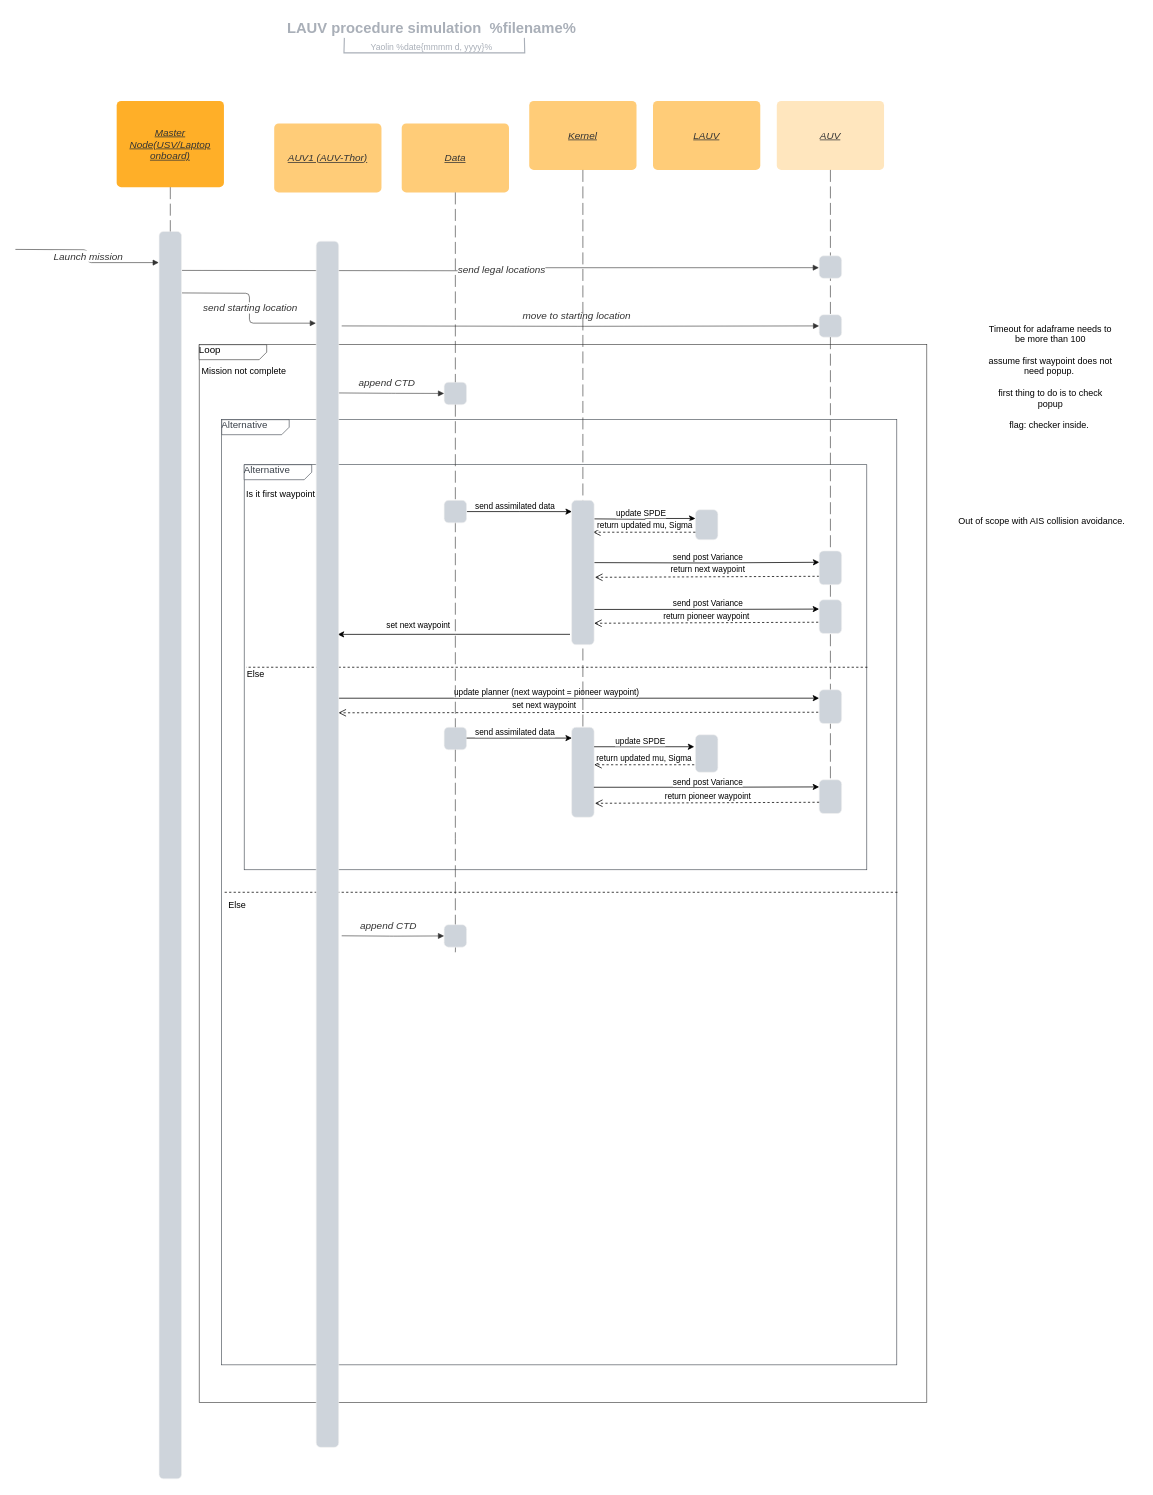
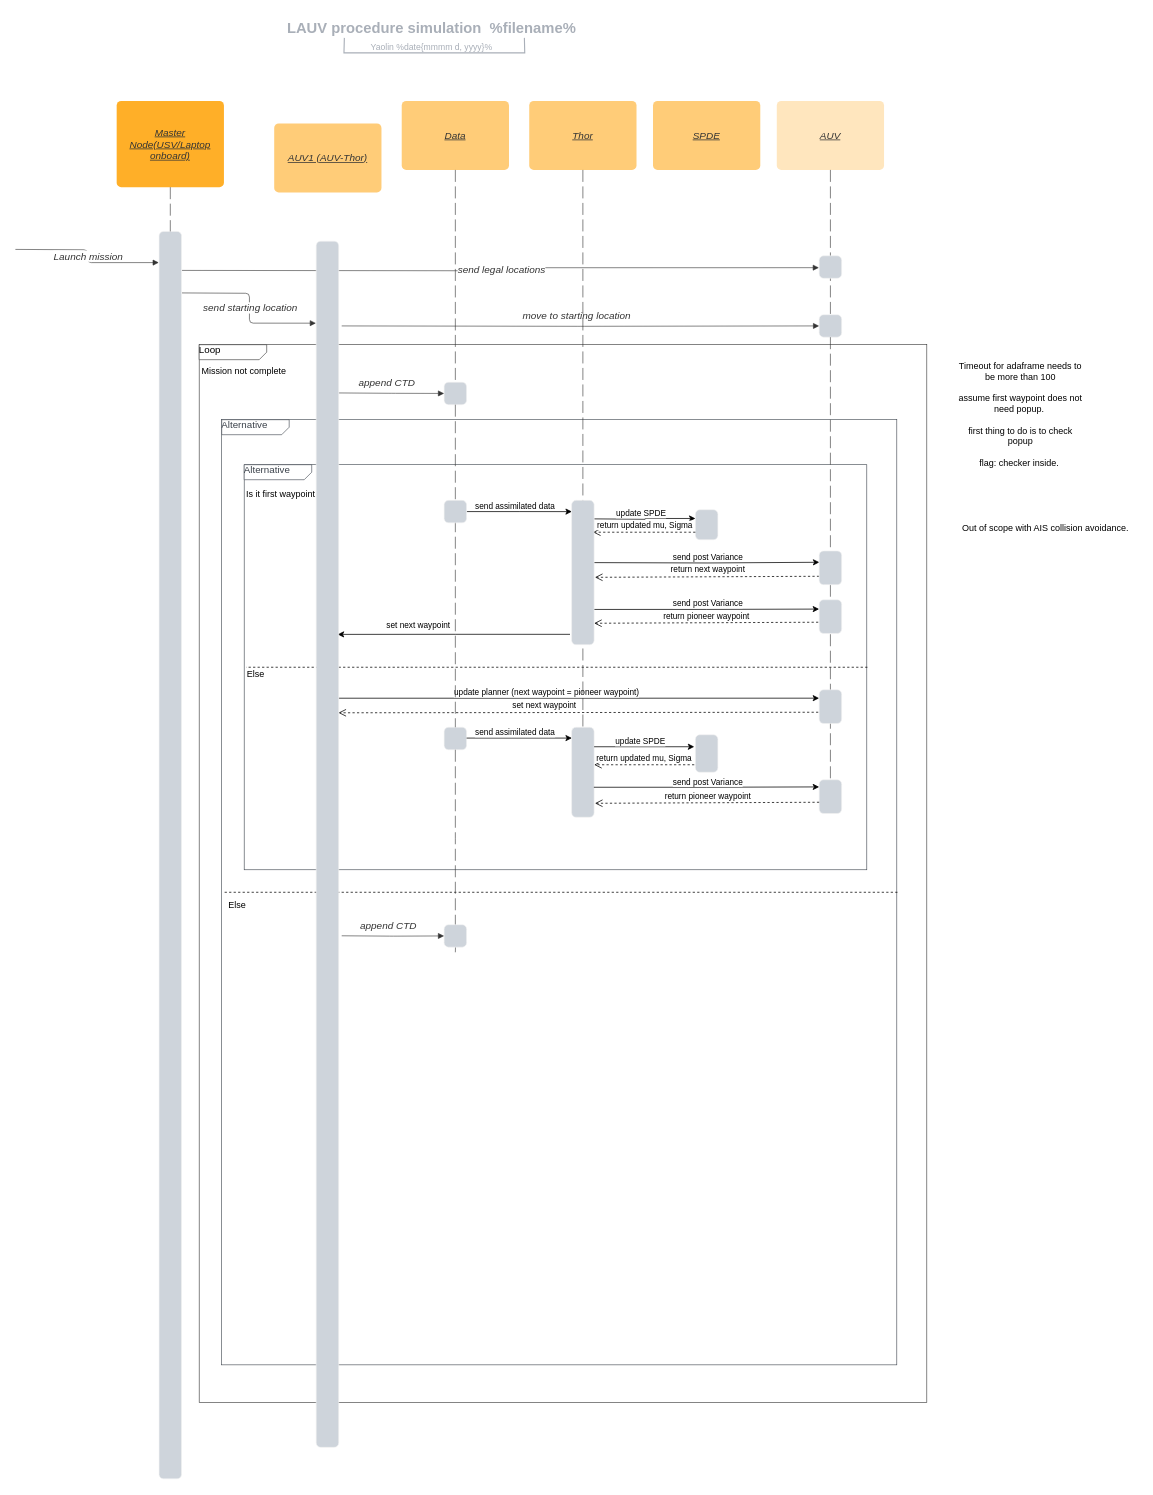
(583, 135) -> (583, 135)
(707, 135) -> (707, 135)
(455, 158) -> (455, 135)
(1050, 377) -> (1020, 414)
(1043, 521) -> (1047, 528)
